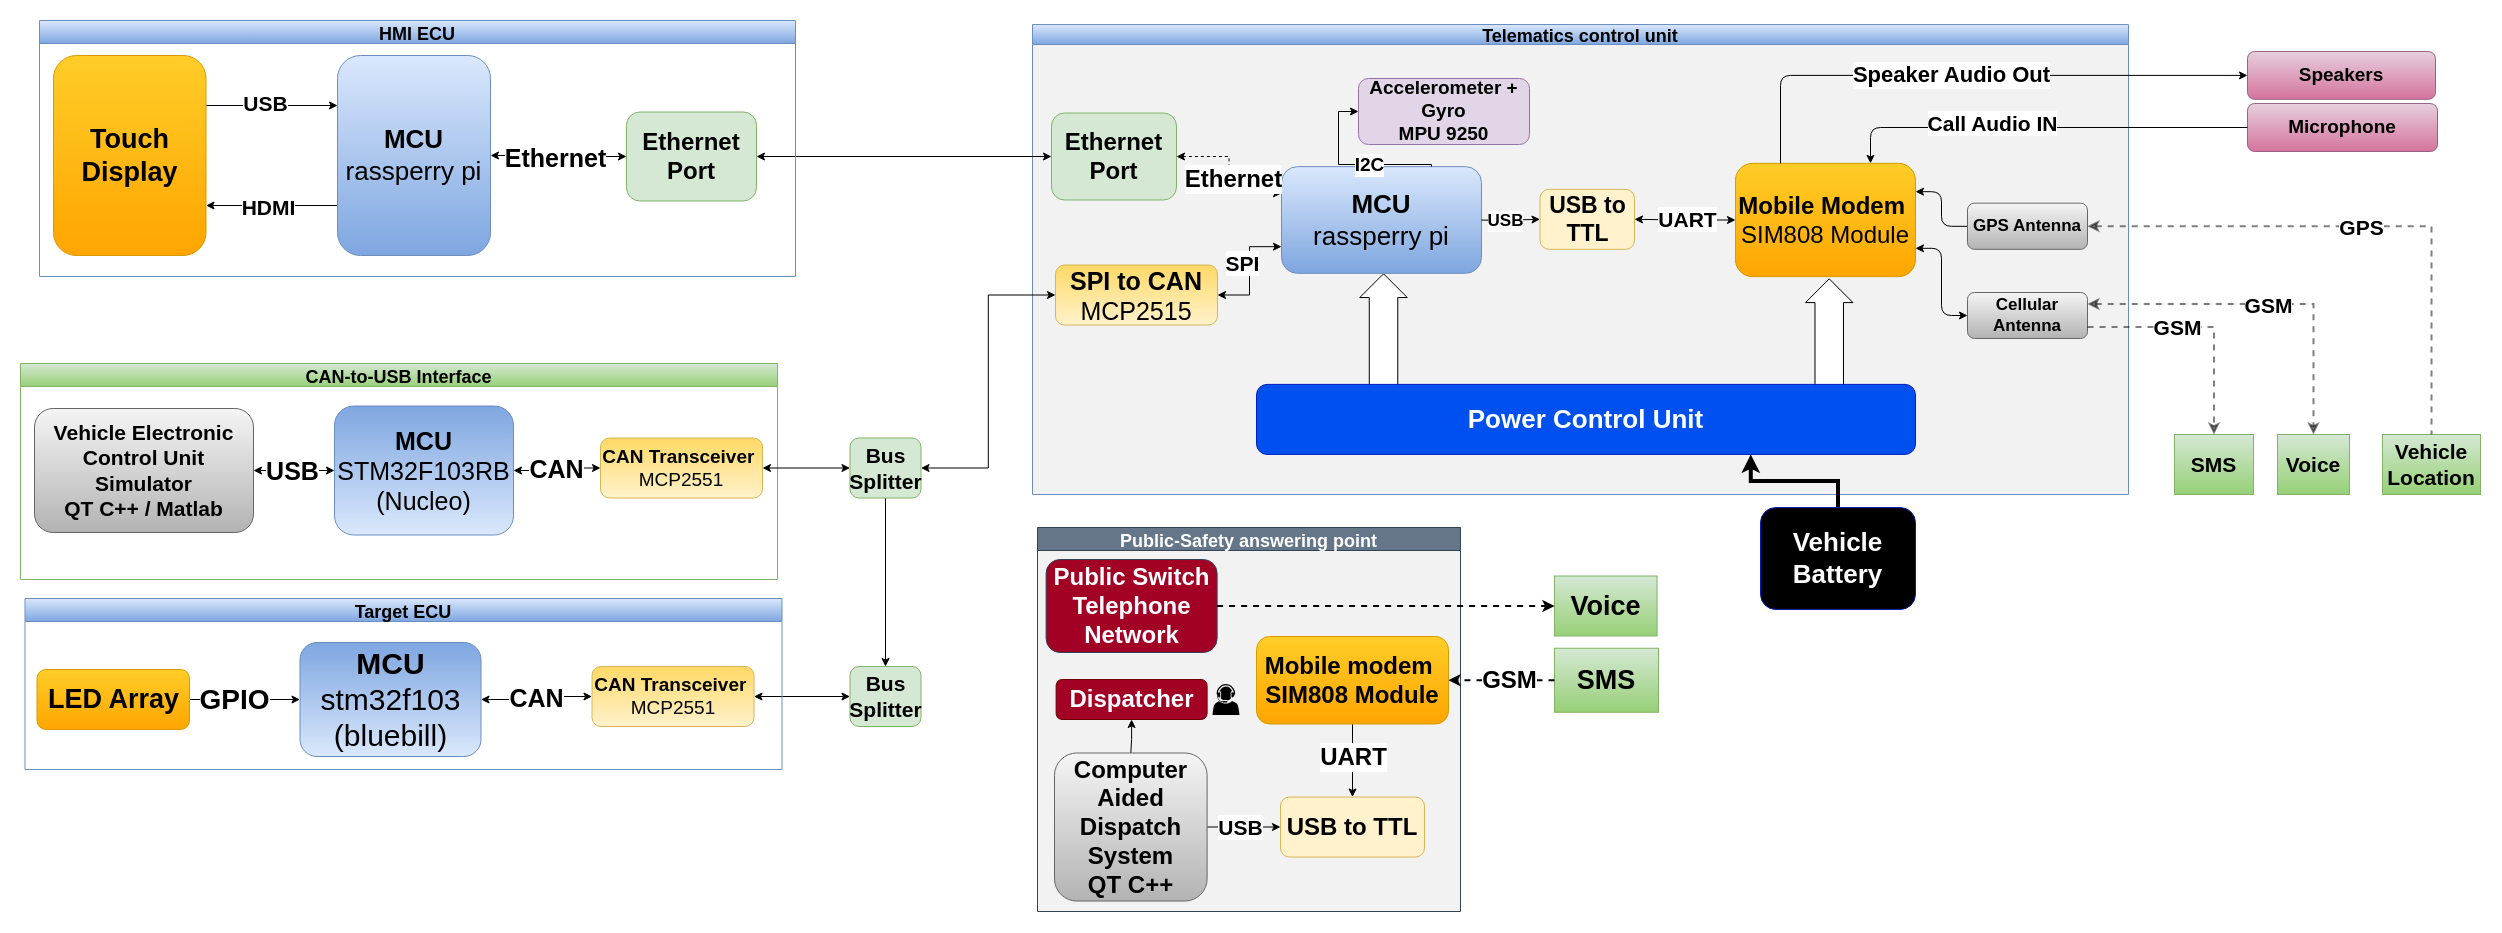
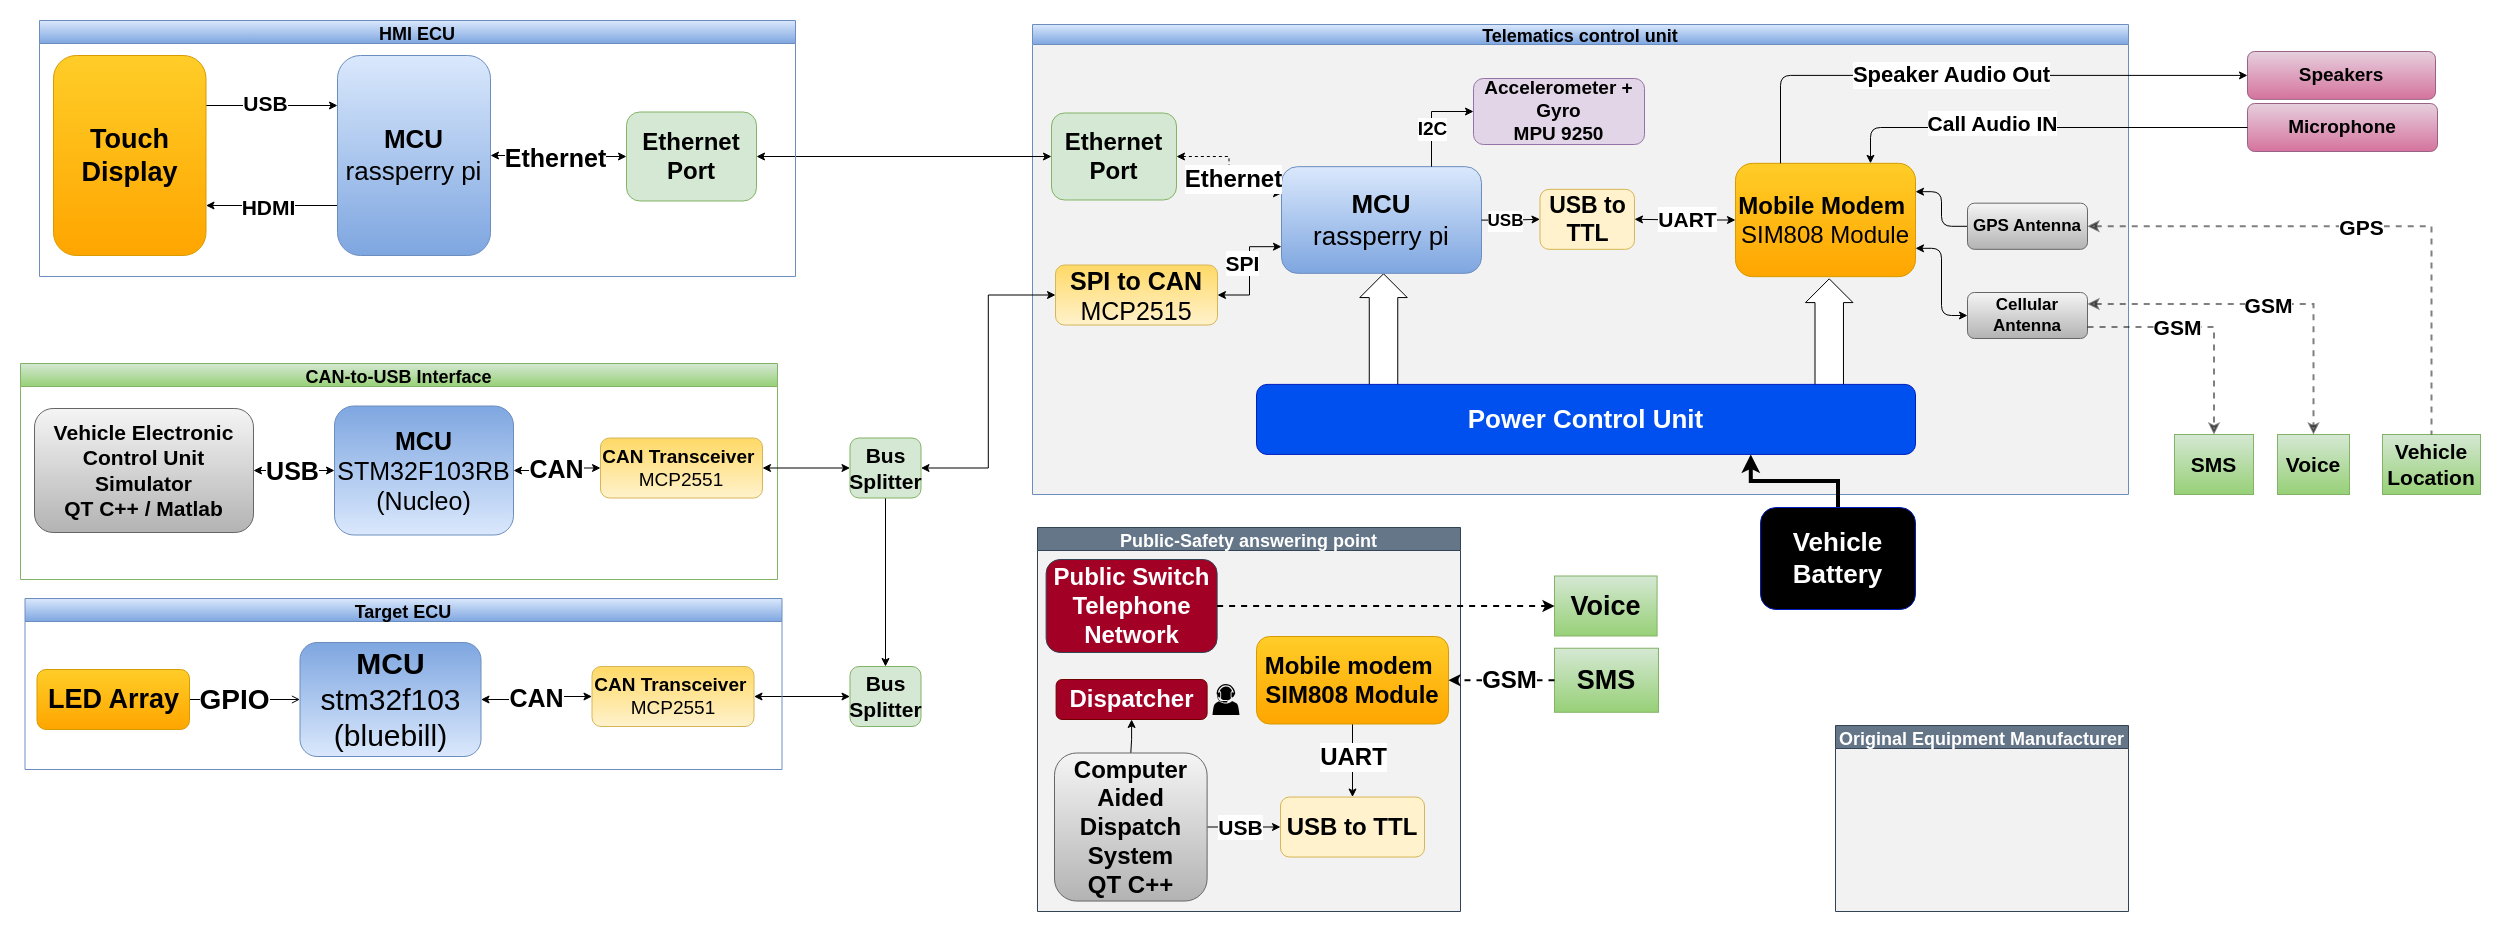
(1444, 112) -> (1559, 112)
(292, 700) -> (293, 700)
none -> (1982, 819)
